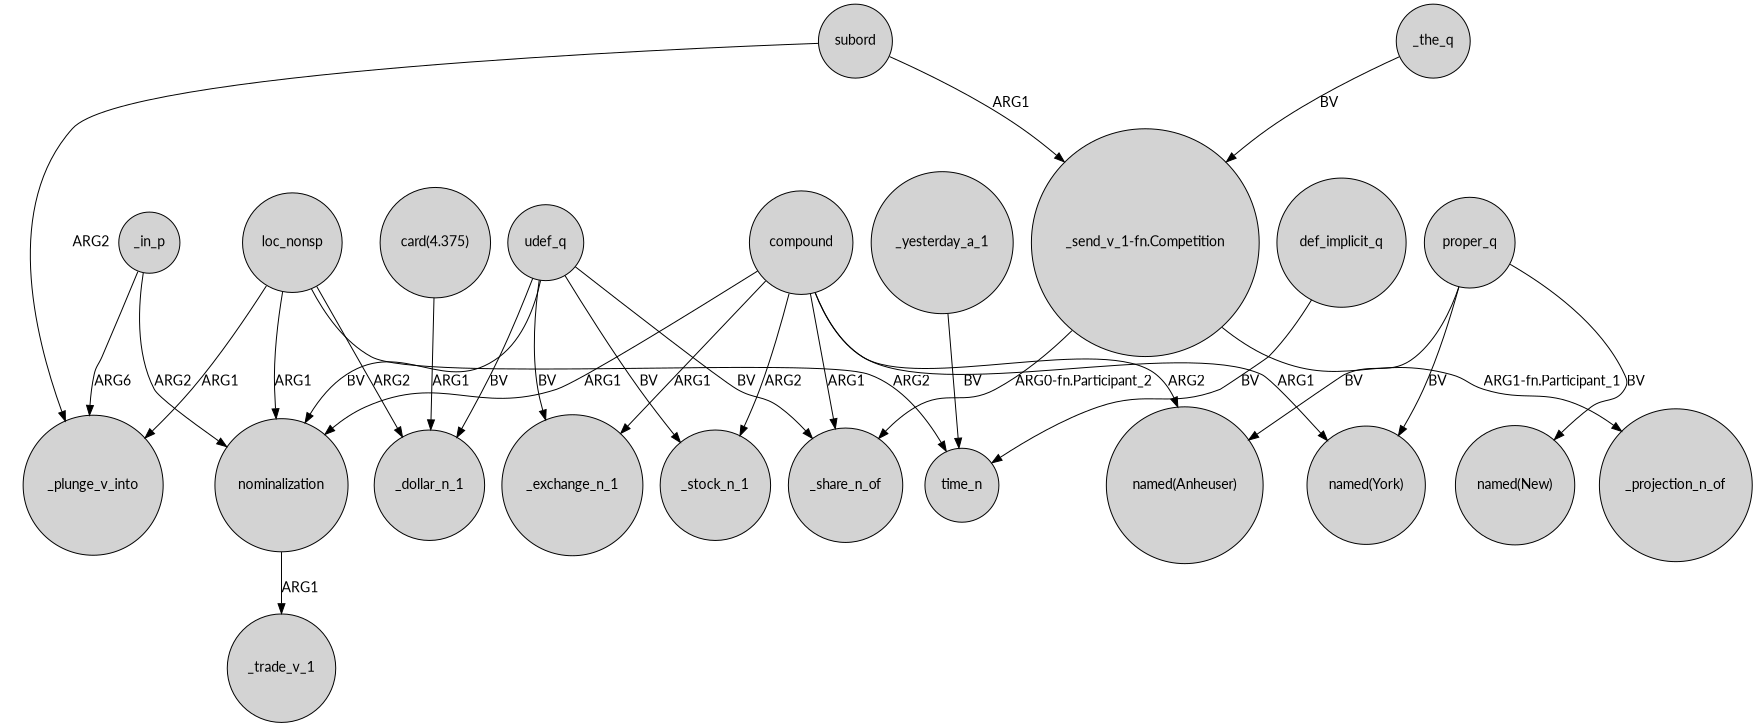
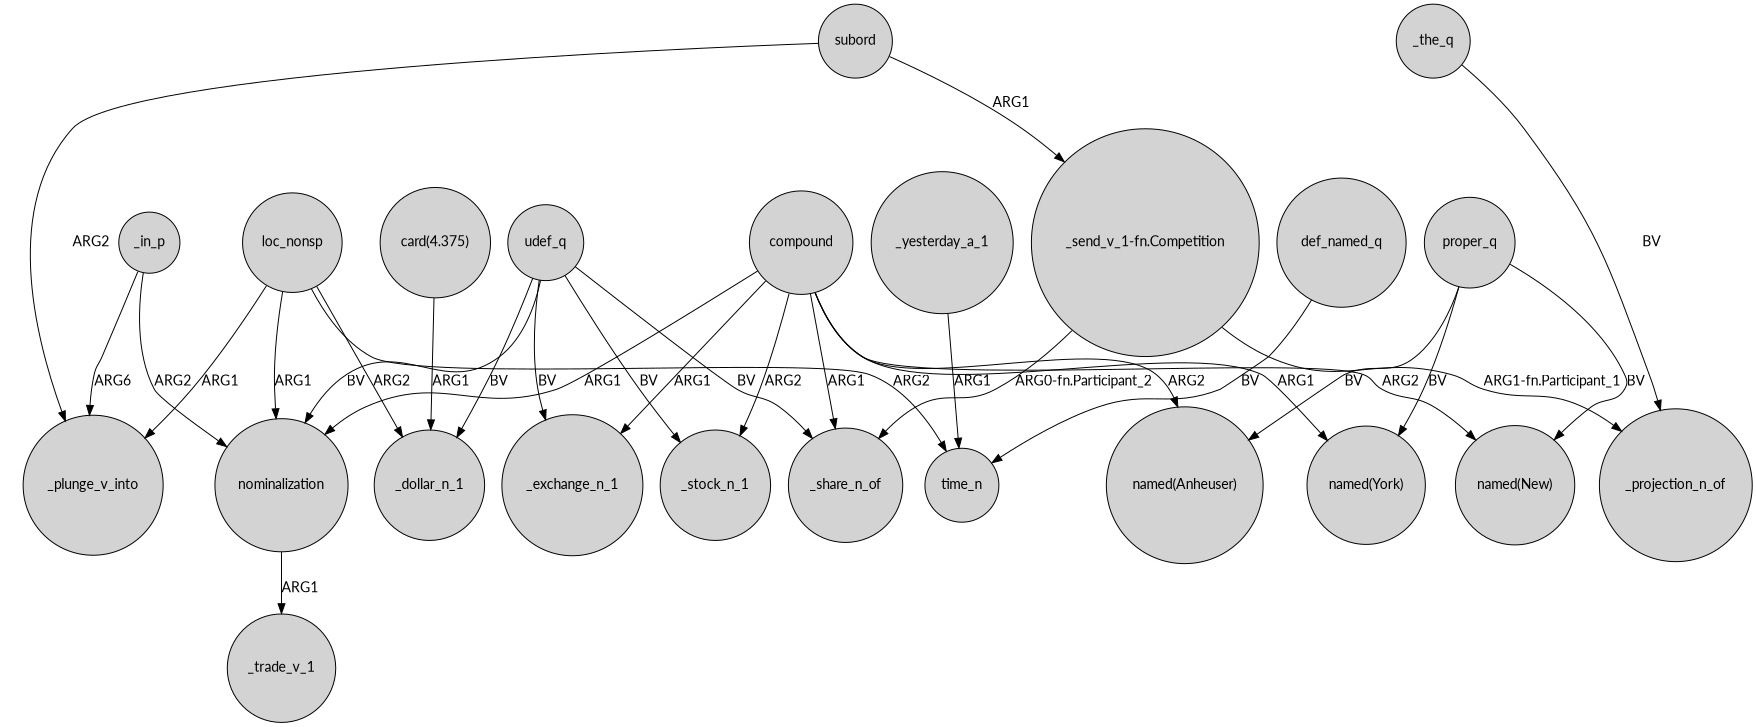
(1313, 100) -> (1584, 218)
(1342, 243) -> (1342, 243)
none -> (1274, 368)
(973, 382) -> (973, 382)
